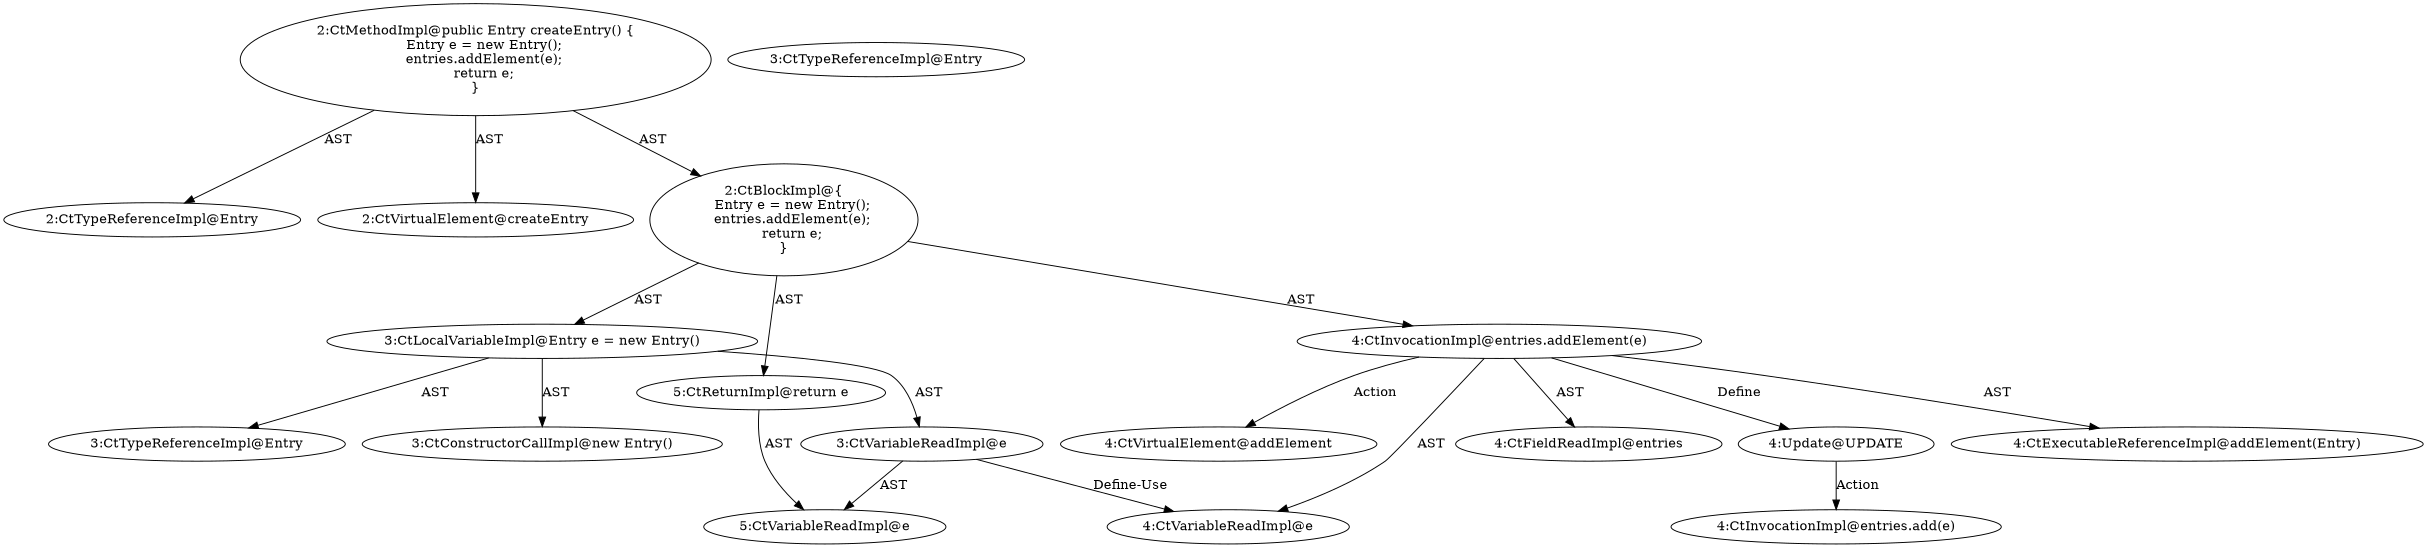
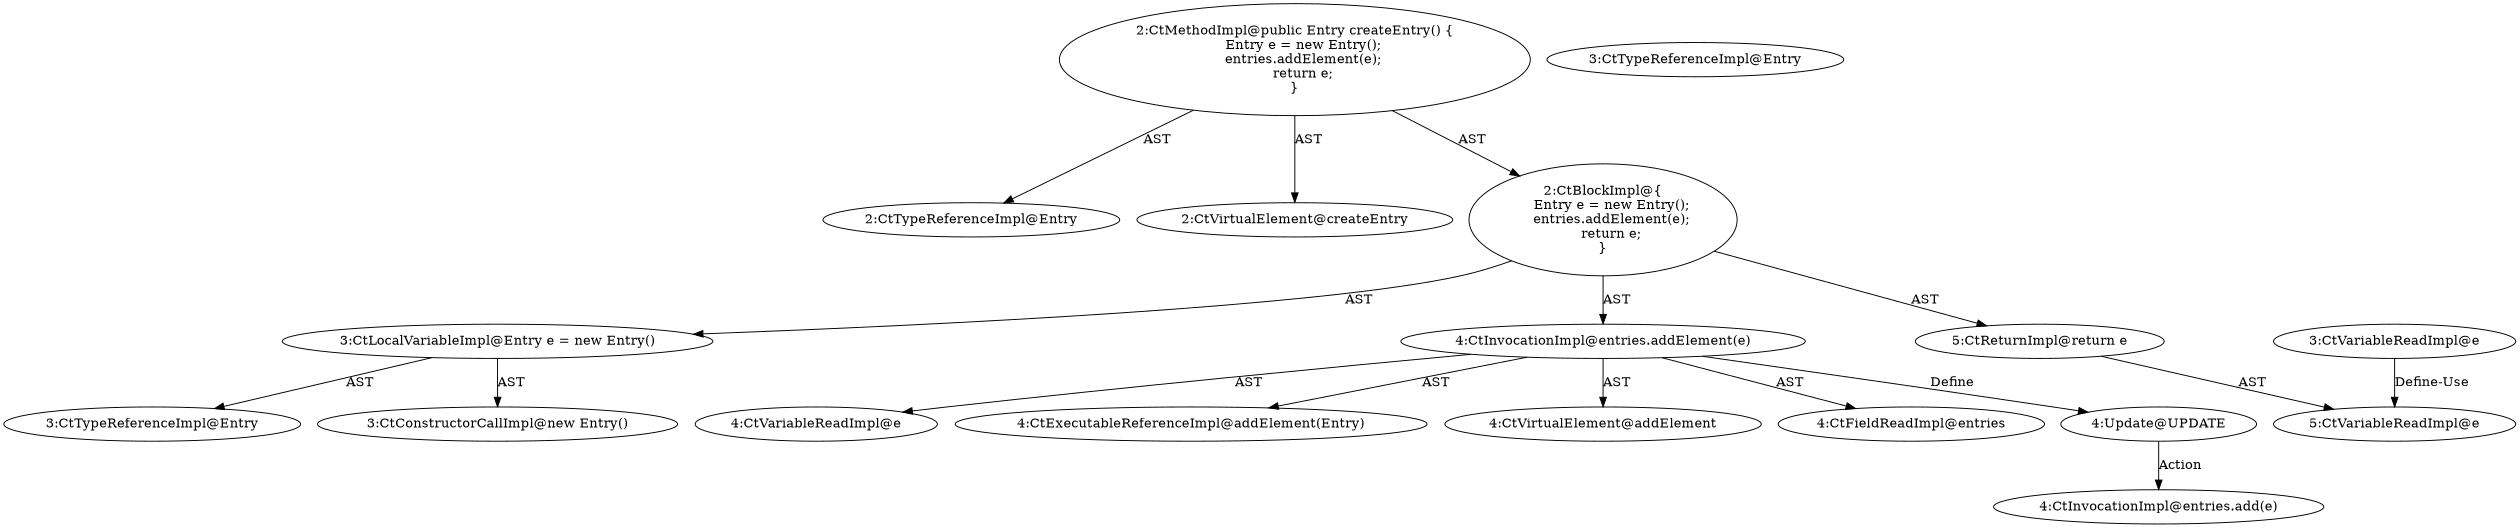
(830, 362) -> none
(1376, 393) -> (1617, 383)
(1070, 484) -> none
(894, 485) -> (2432, 383)
